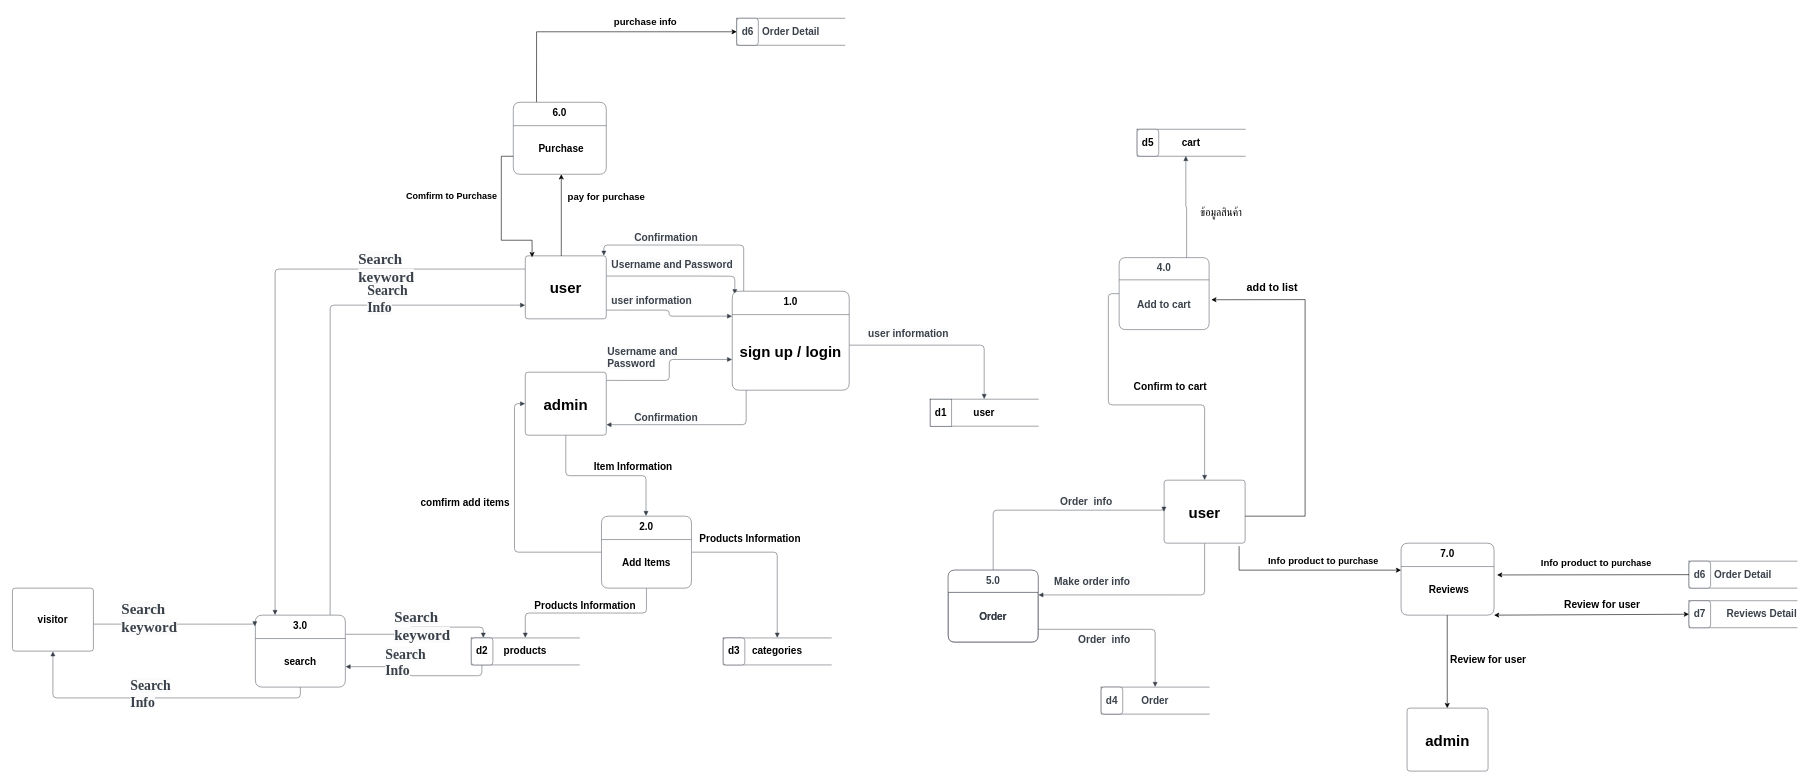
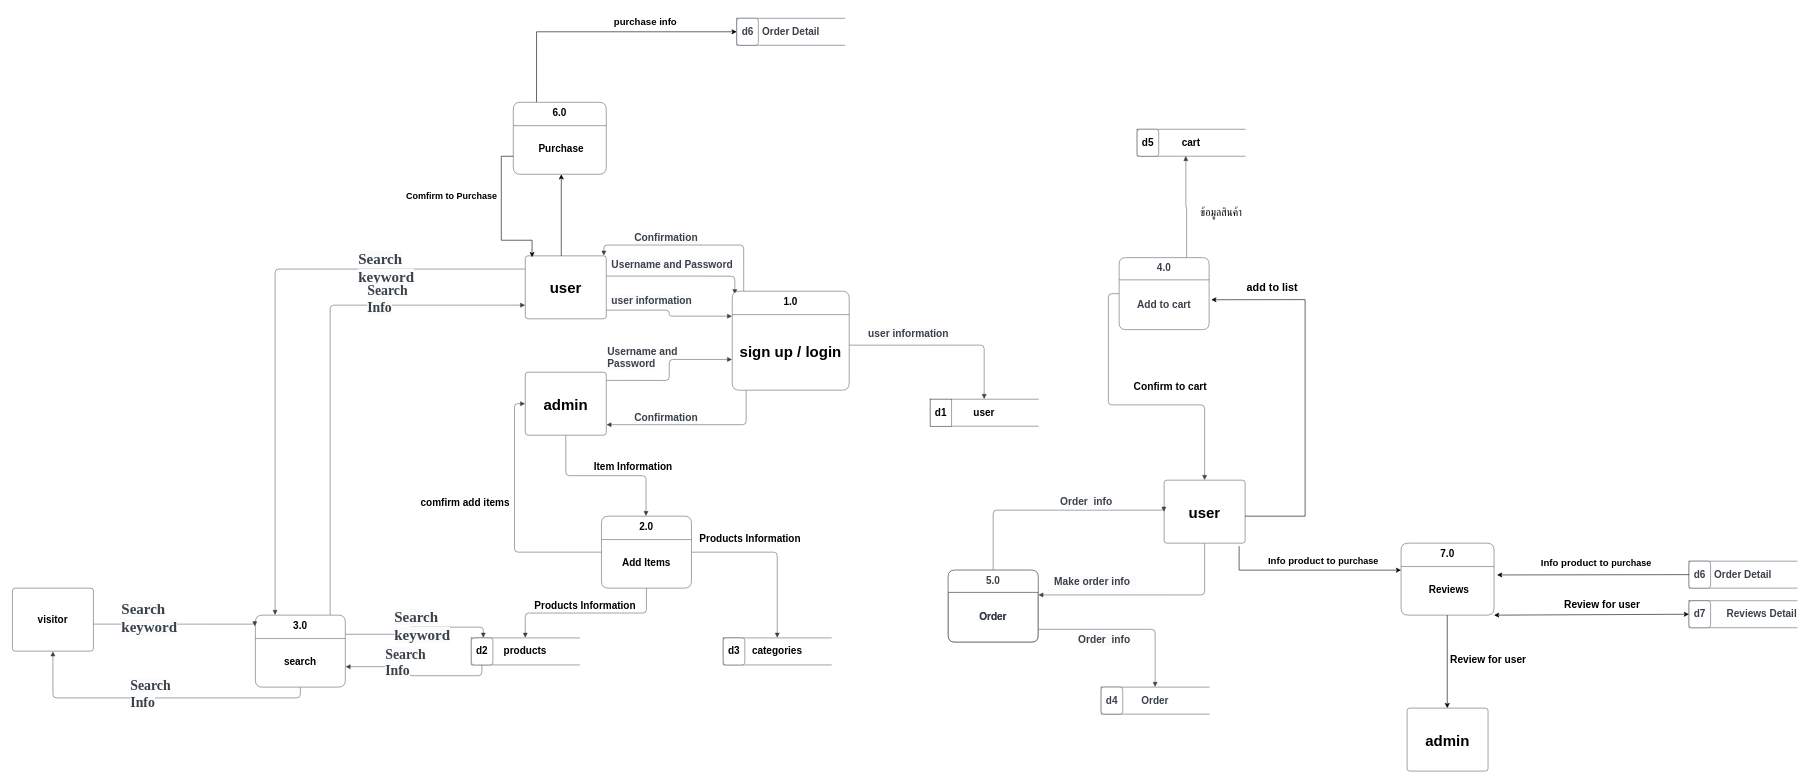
(606, 197) -> none
